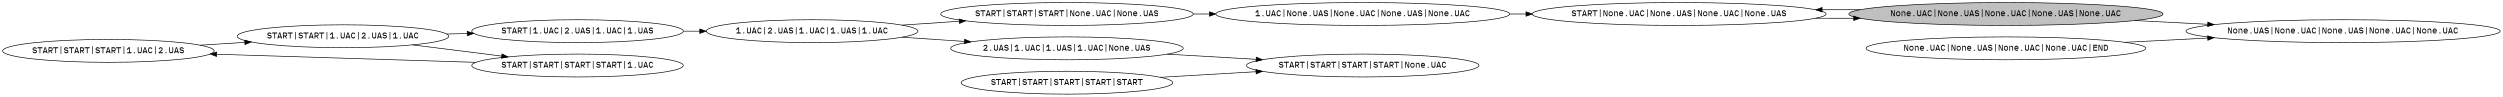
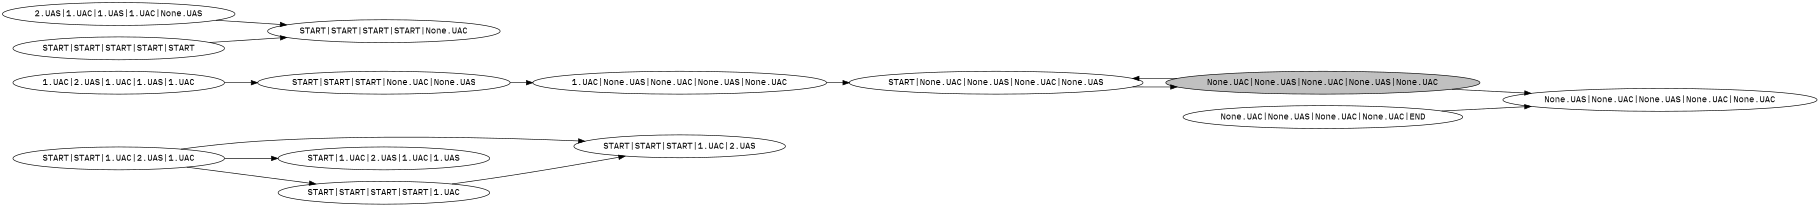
(692, 31) -> none
(933, 39) -> none
(222, 44) -> (379, 137)
